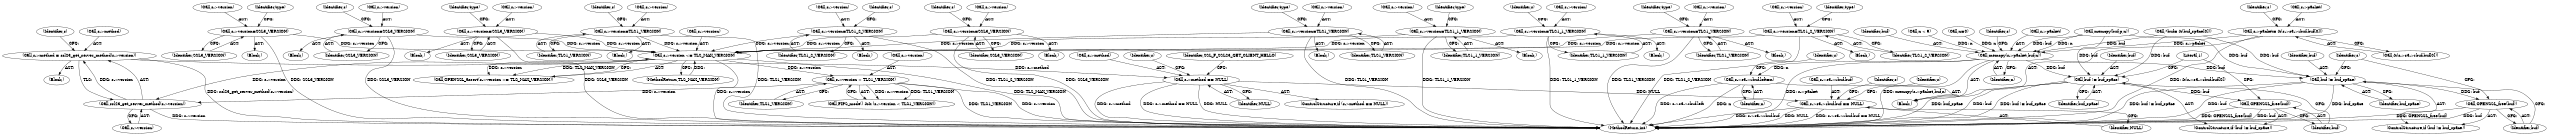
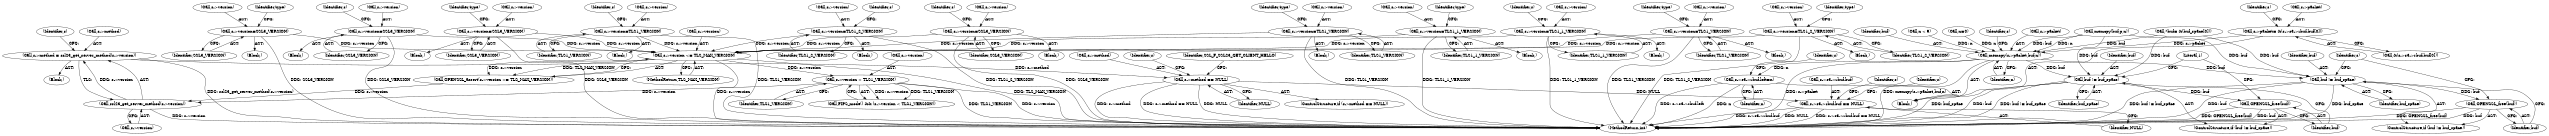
(405, 62) -> (317, 93)
(700, 68) -> (700, 68)
(2046, 116) -> none
